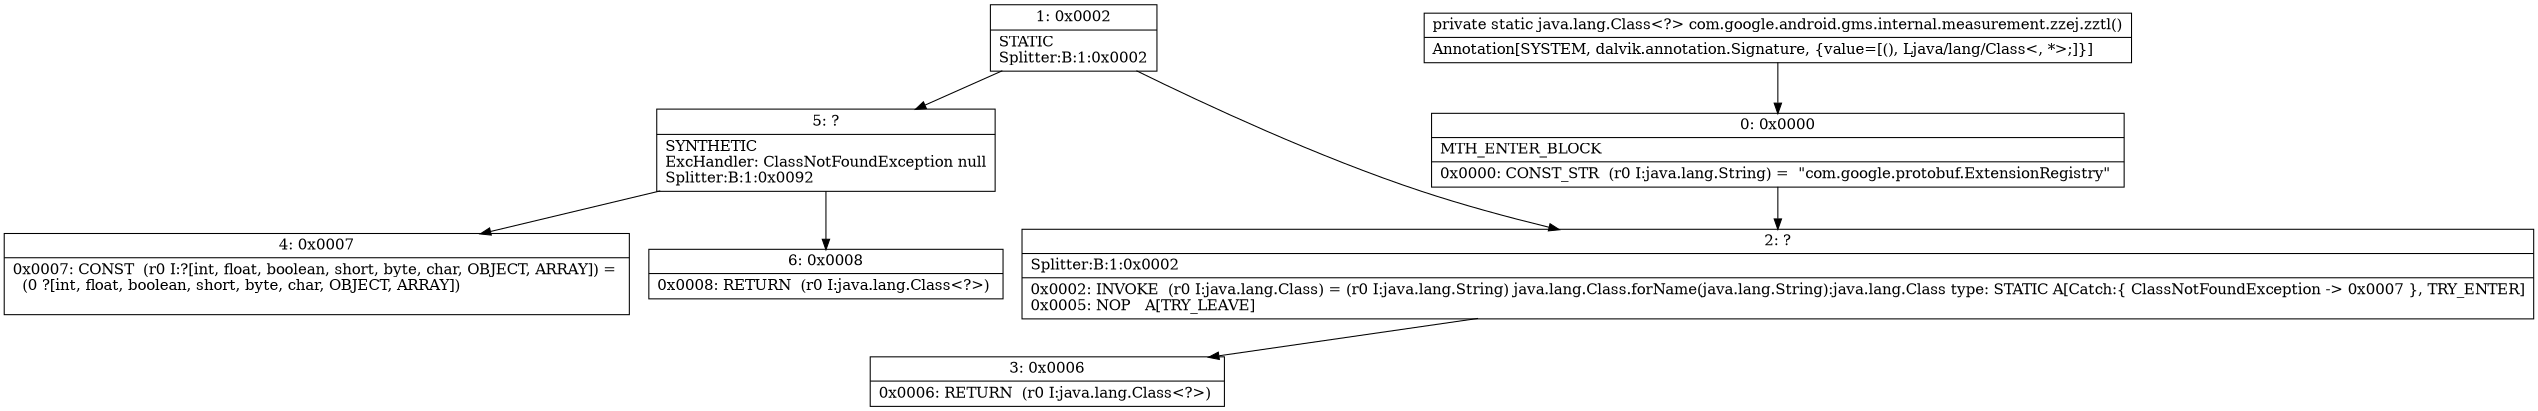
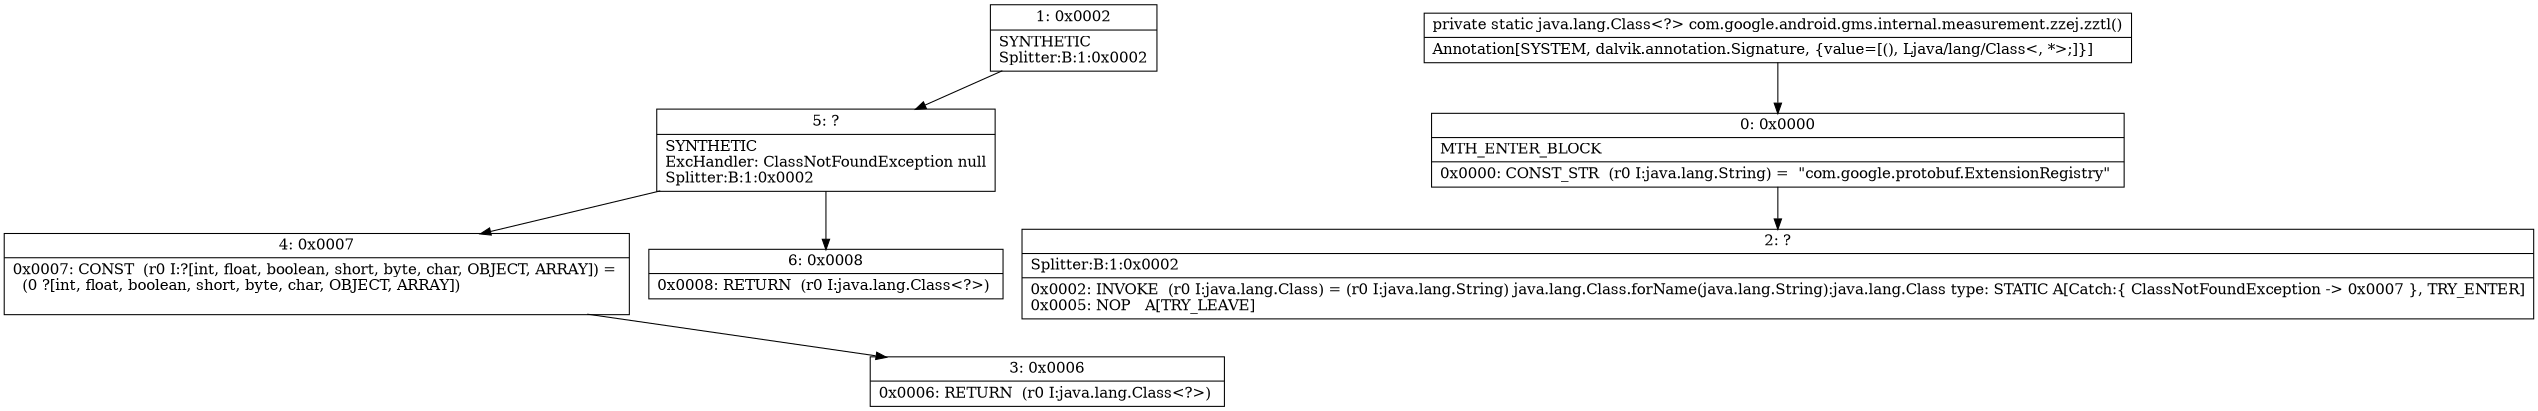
(1026, 42) -> (1045, 42)
(1338, 161) -> none
(740, 178) -> (740, 178)
(1349, 337) -> (731, 335)
